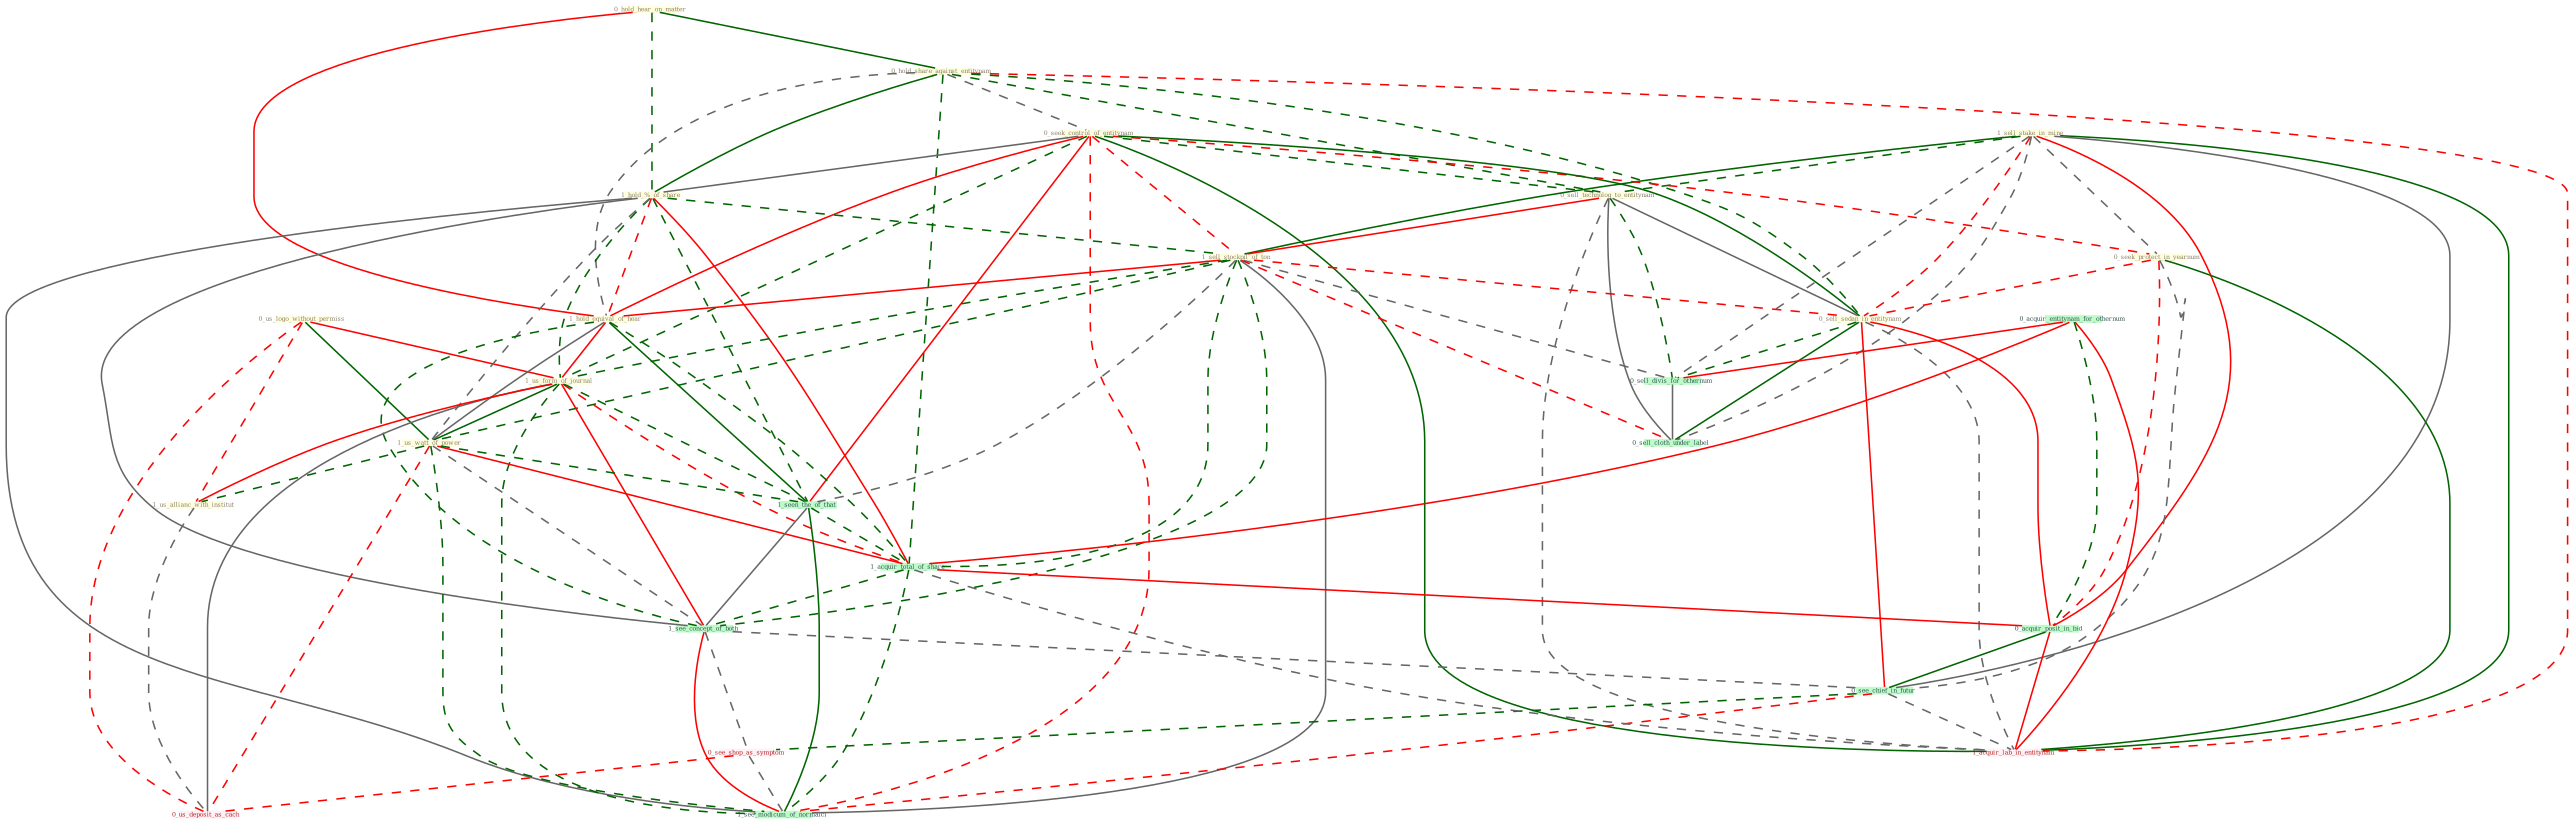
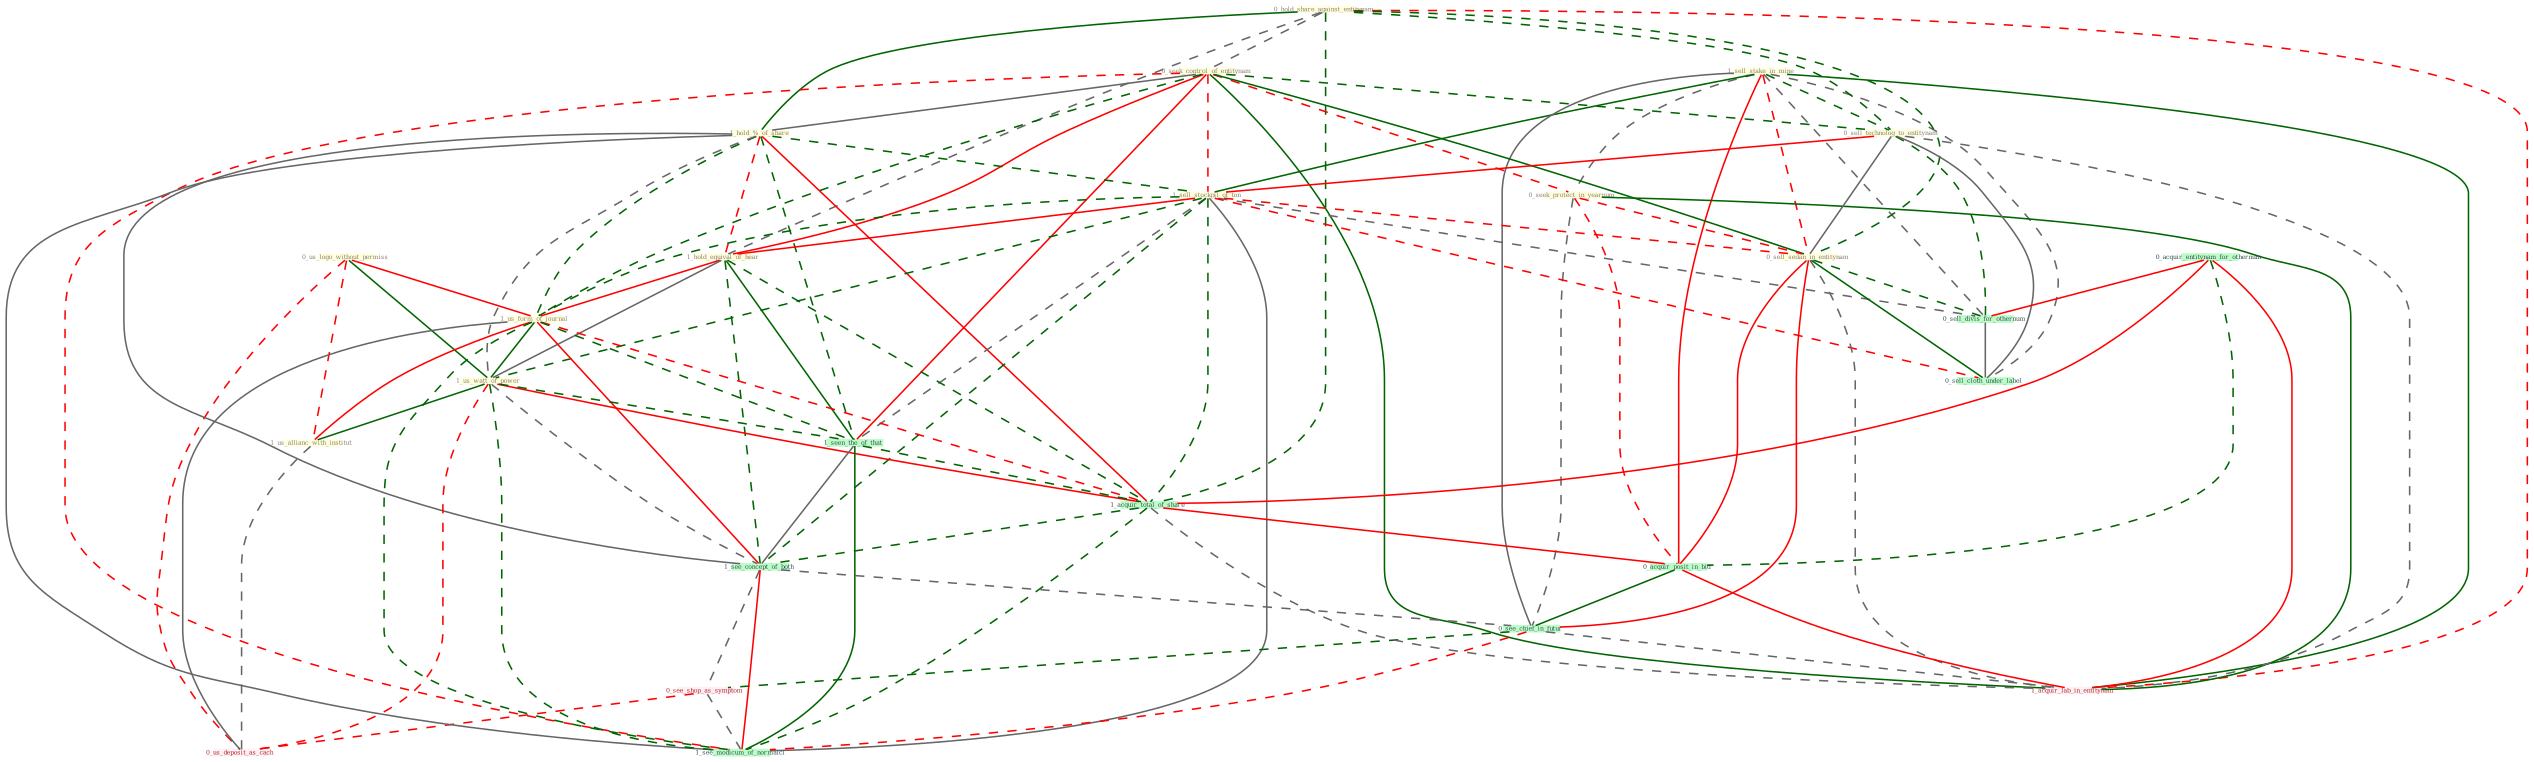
(652, 9) -> none
(341, 467) -> (401, 412)
